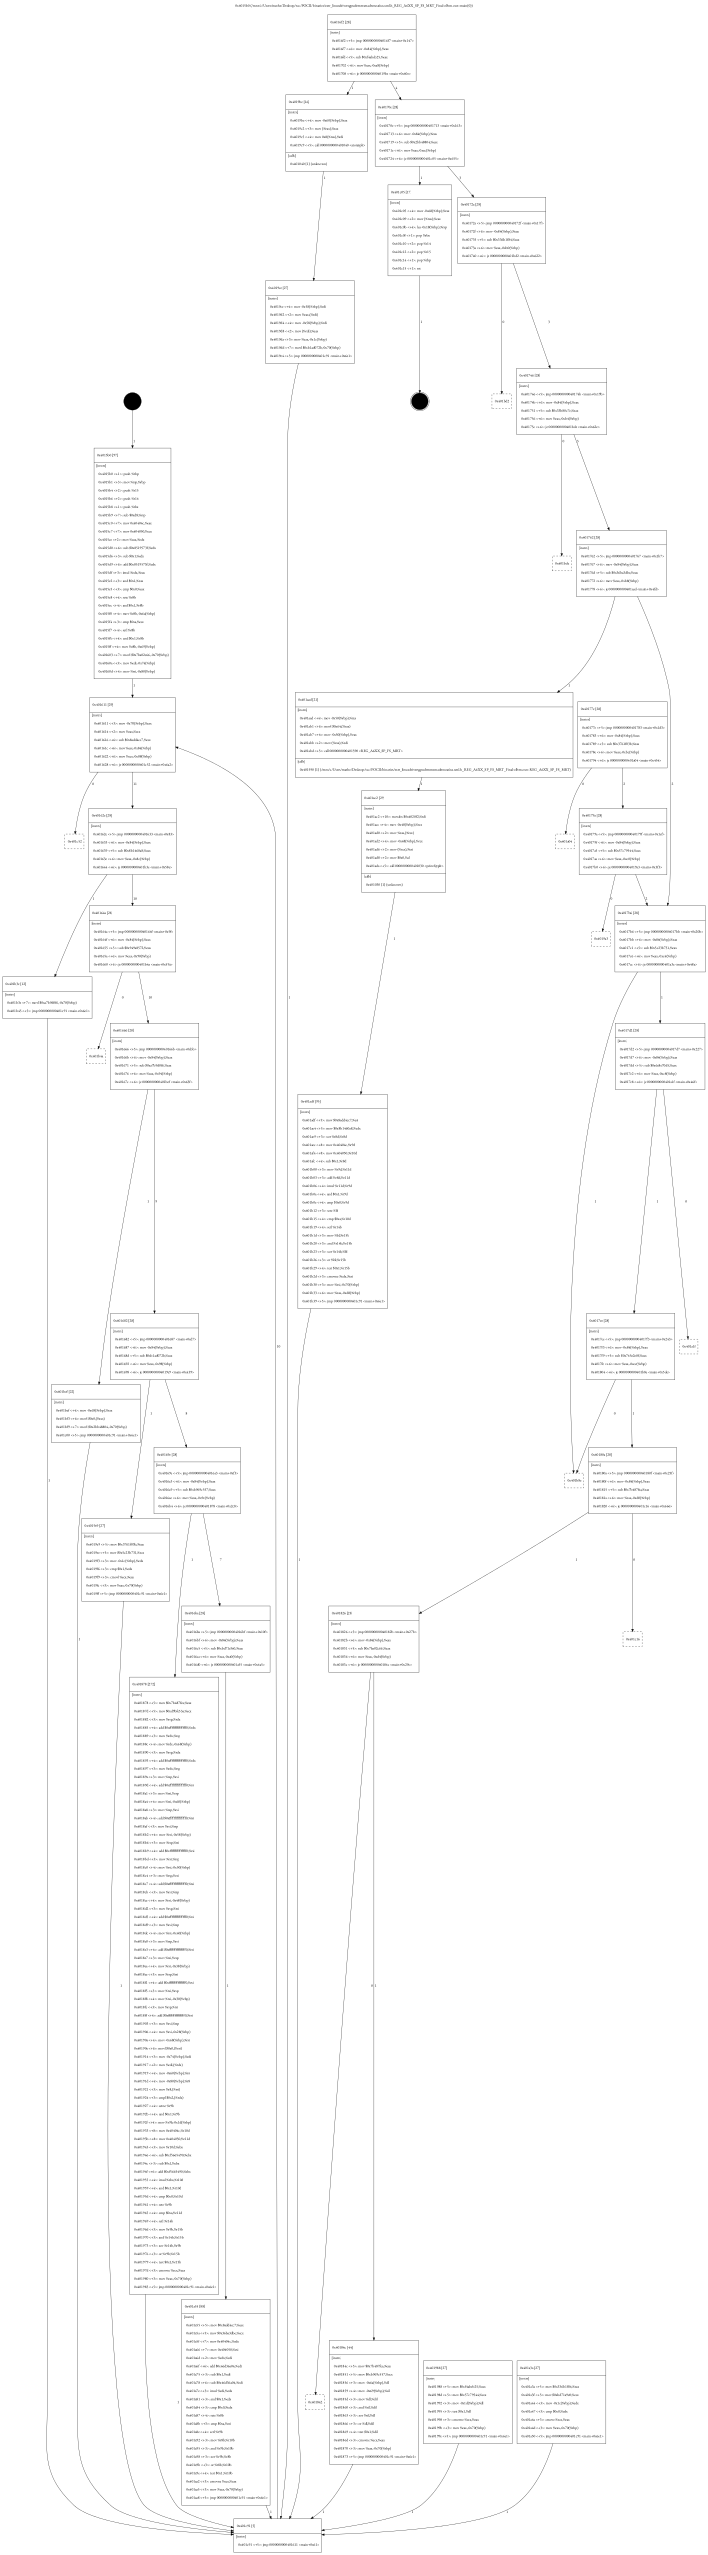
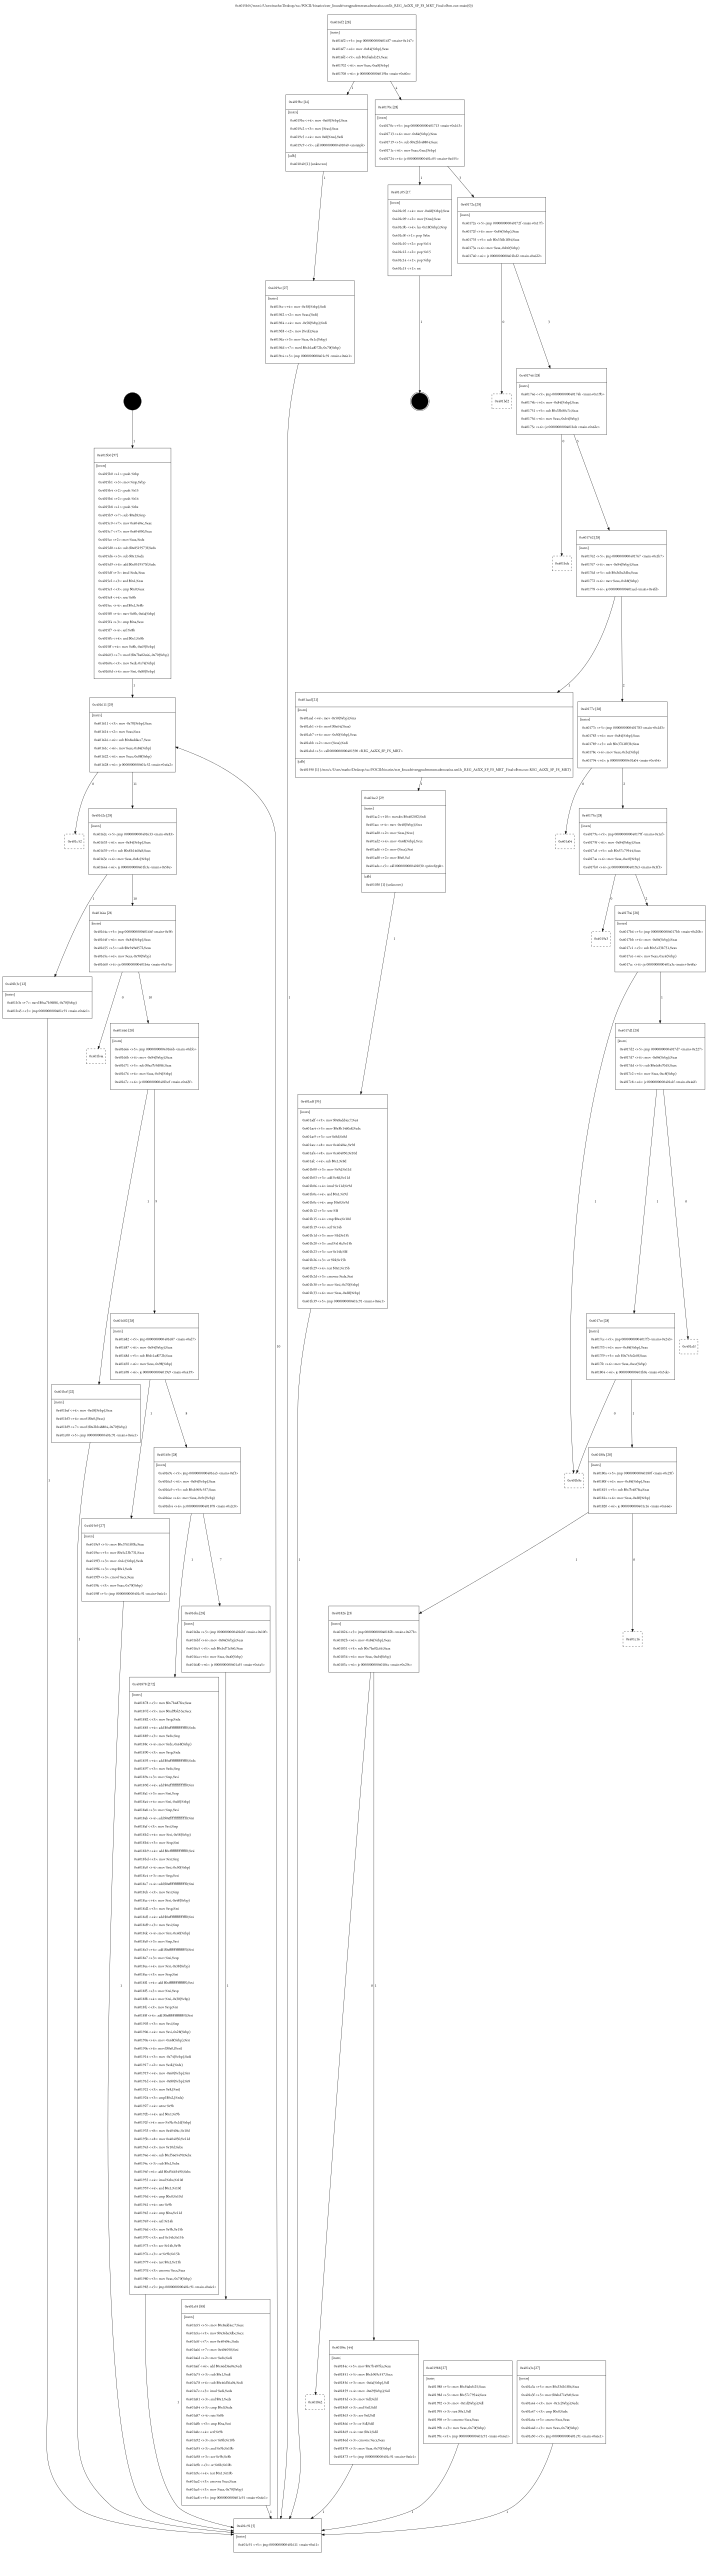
(671, 747) -> (622, 648)
